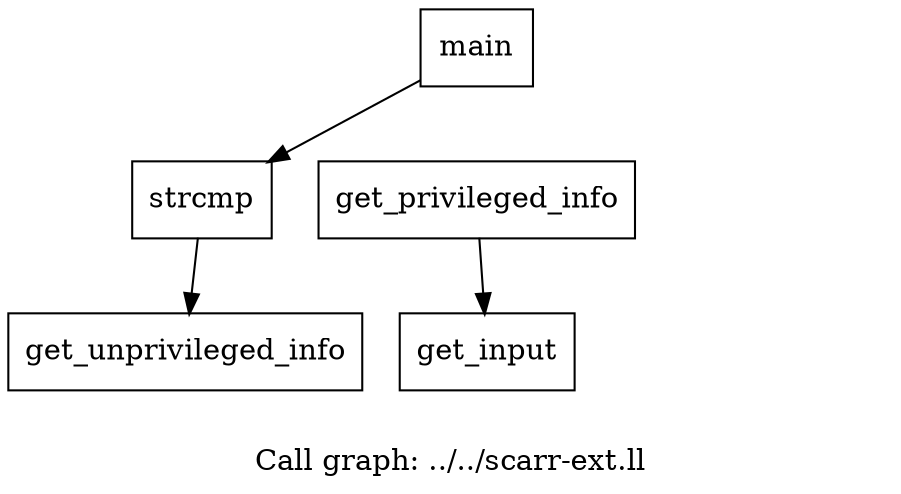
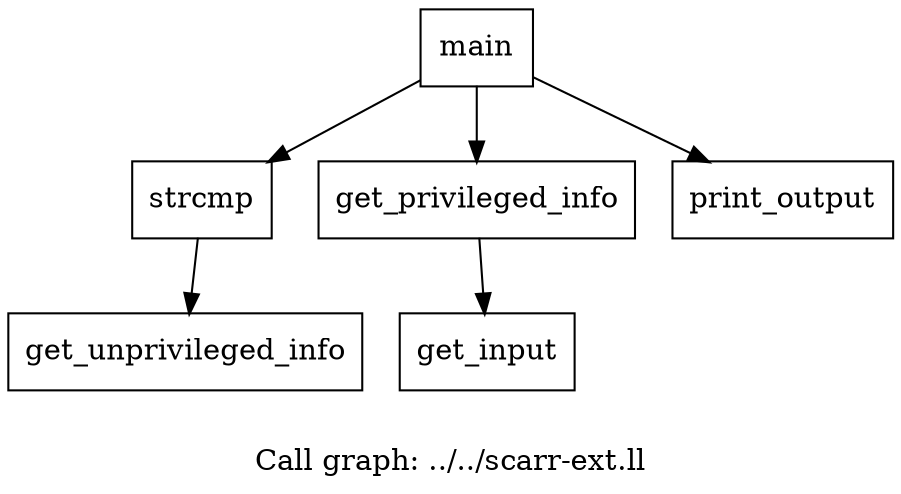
none -> (477, 114)
none -> (783, 200)
